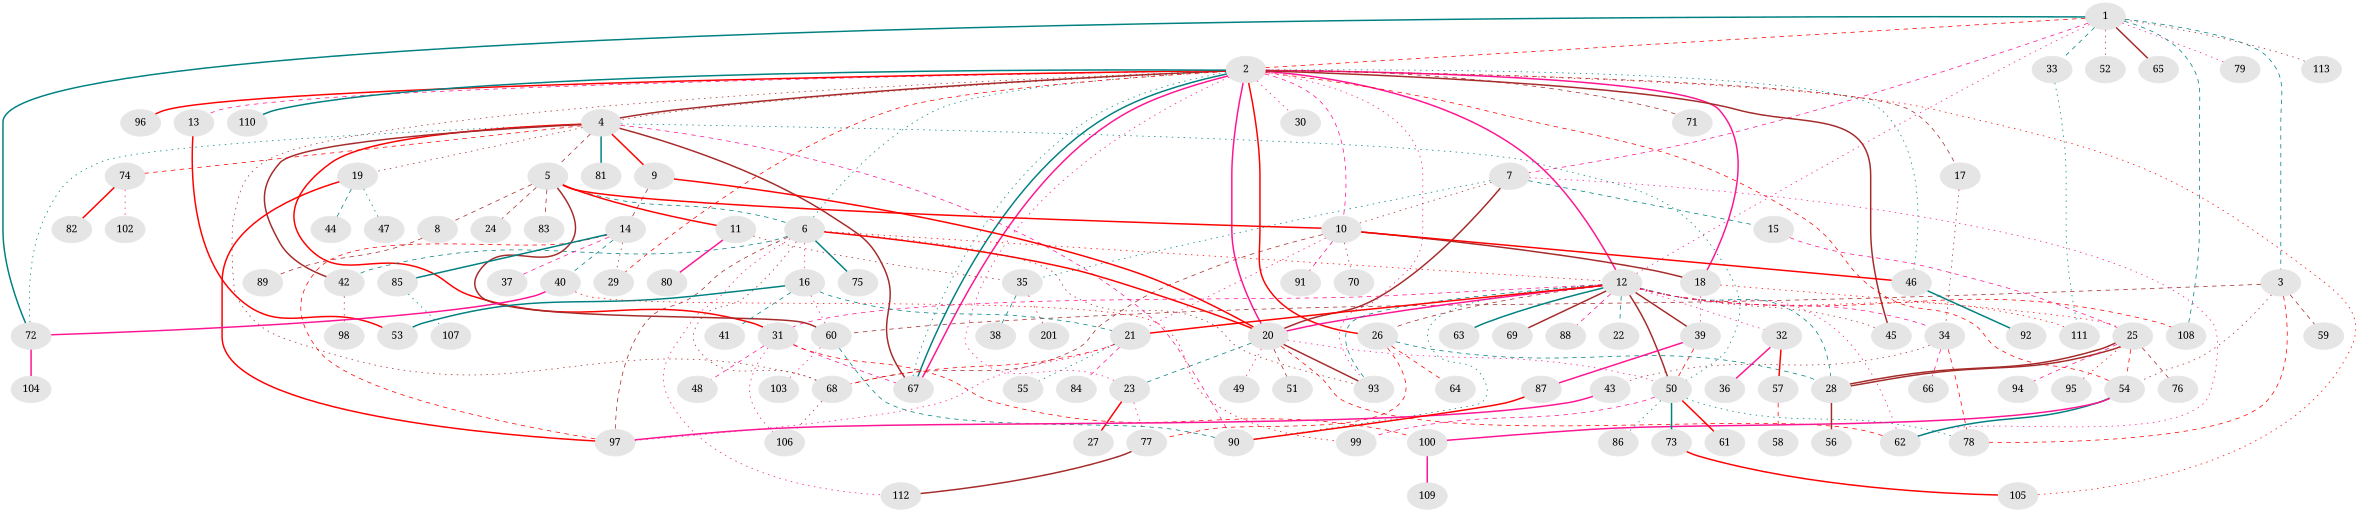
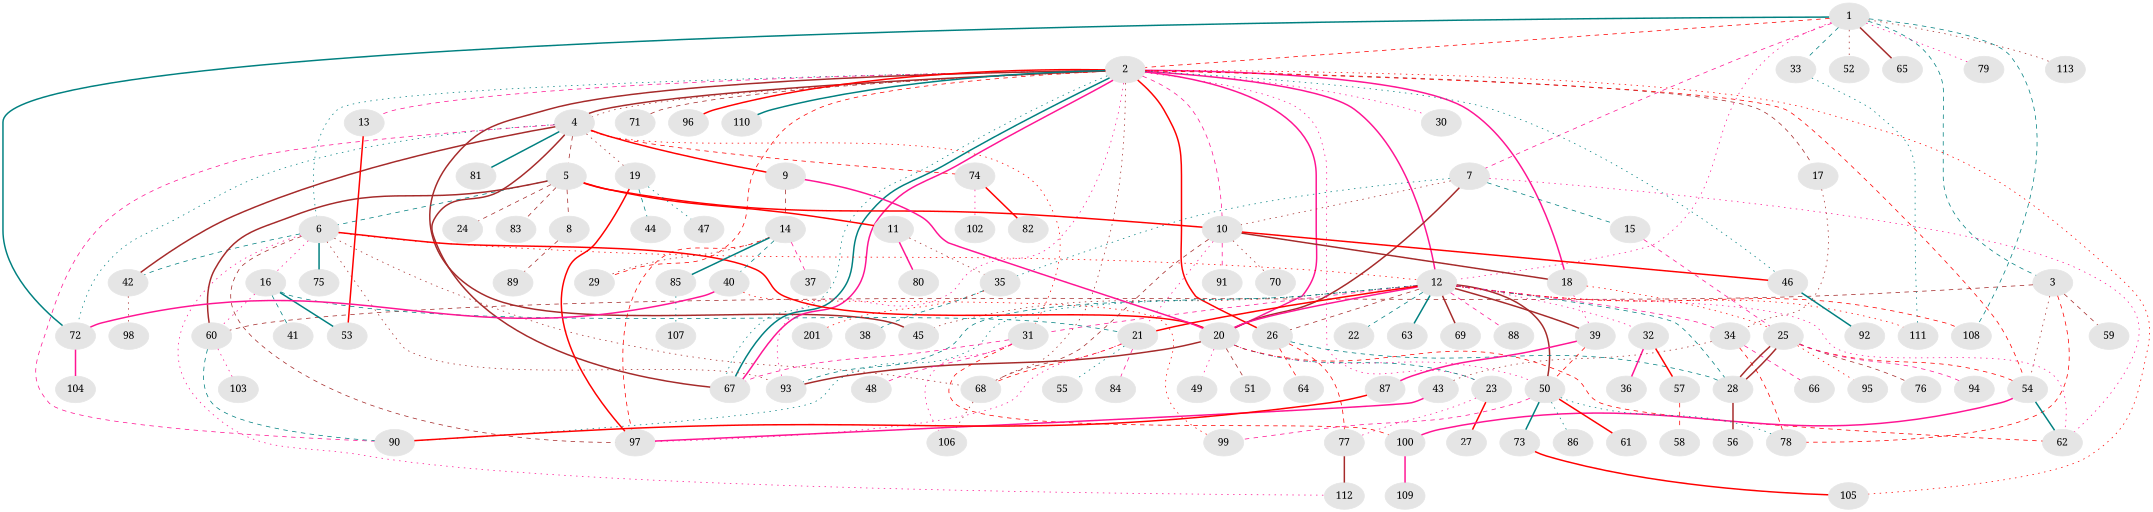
(1229, 139) -> none
(971, 228) -> (1010, 264)
(360, 265) -> (892, 145)
